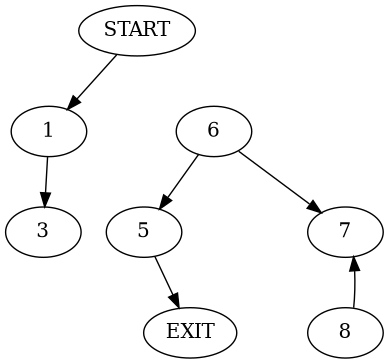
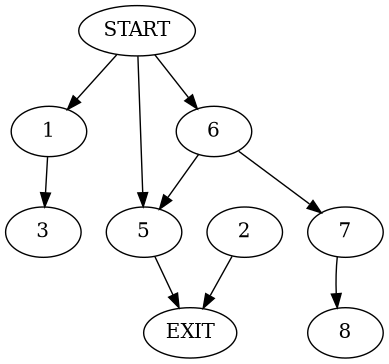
none -> (172, 76)
none -> (140, 124)
none -> (245, 232)
(355, 289) -> (336, 275)
